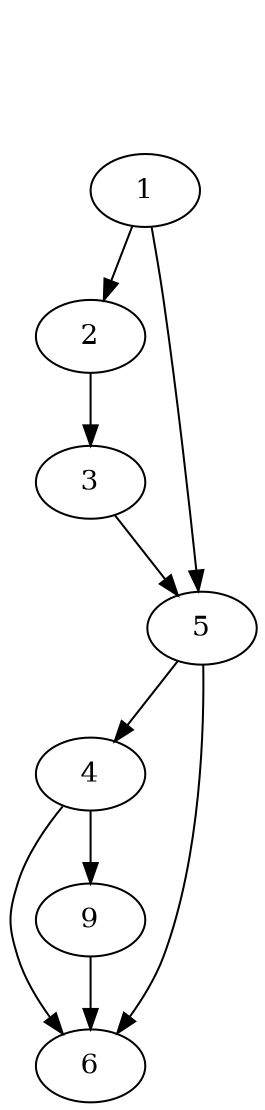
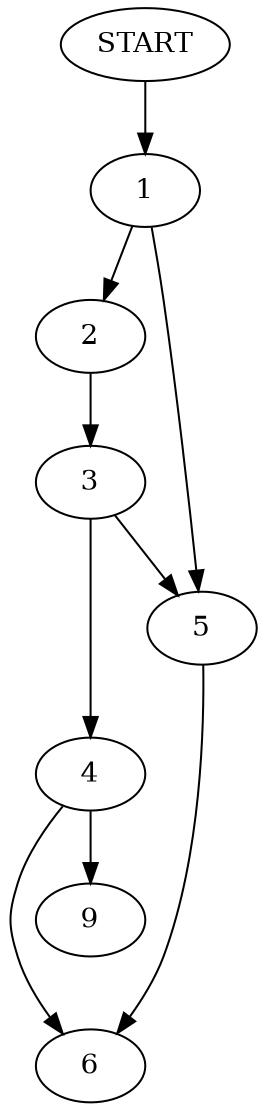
none -> (145, 45)
(153, 693) -> (91, 618)
(91, 983) -> none
